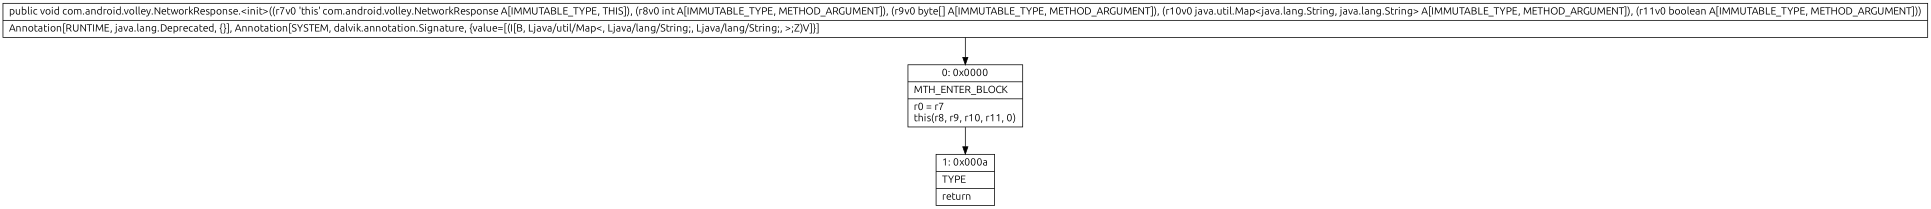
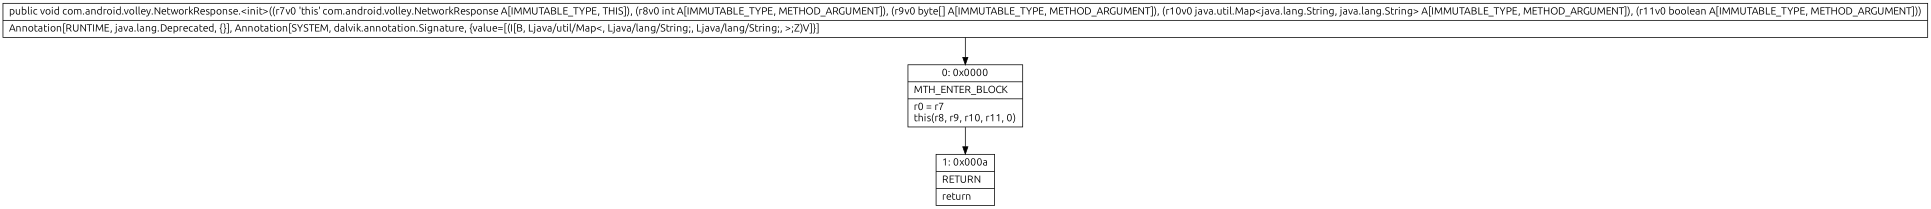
(954, 180) -> (962, 180)
